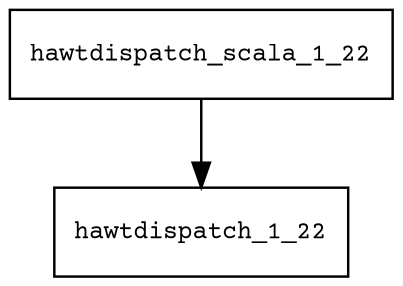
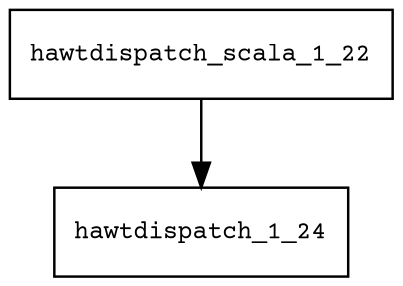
(201, 232) -> (201, 232)
